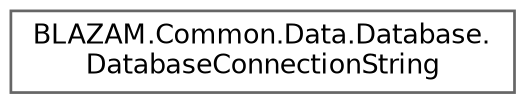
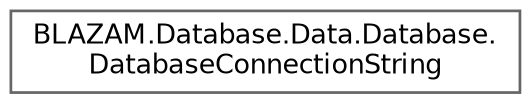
(263, 52) -> (265, 52)
